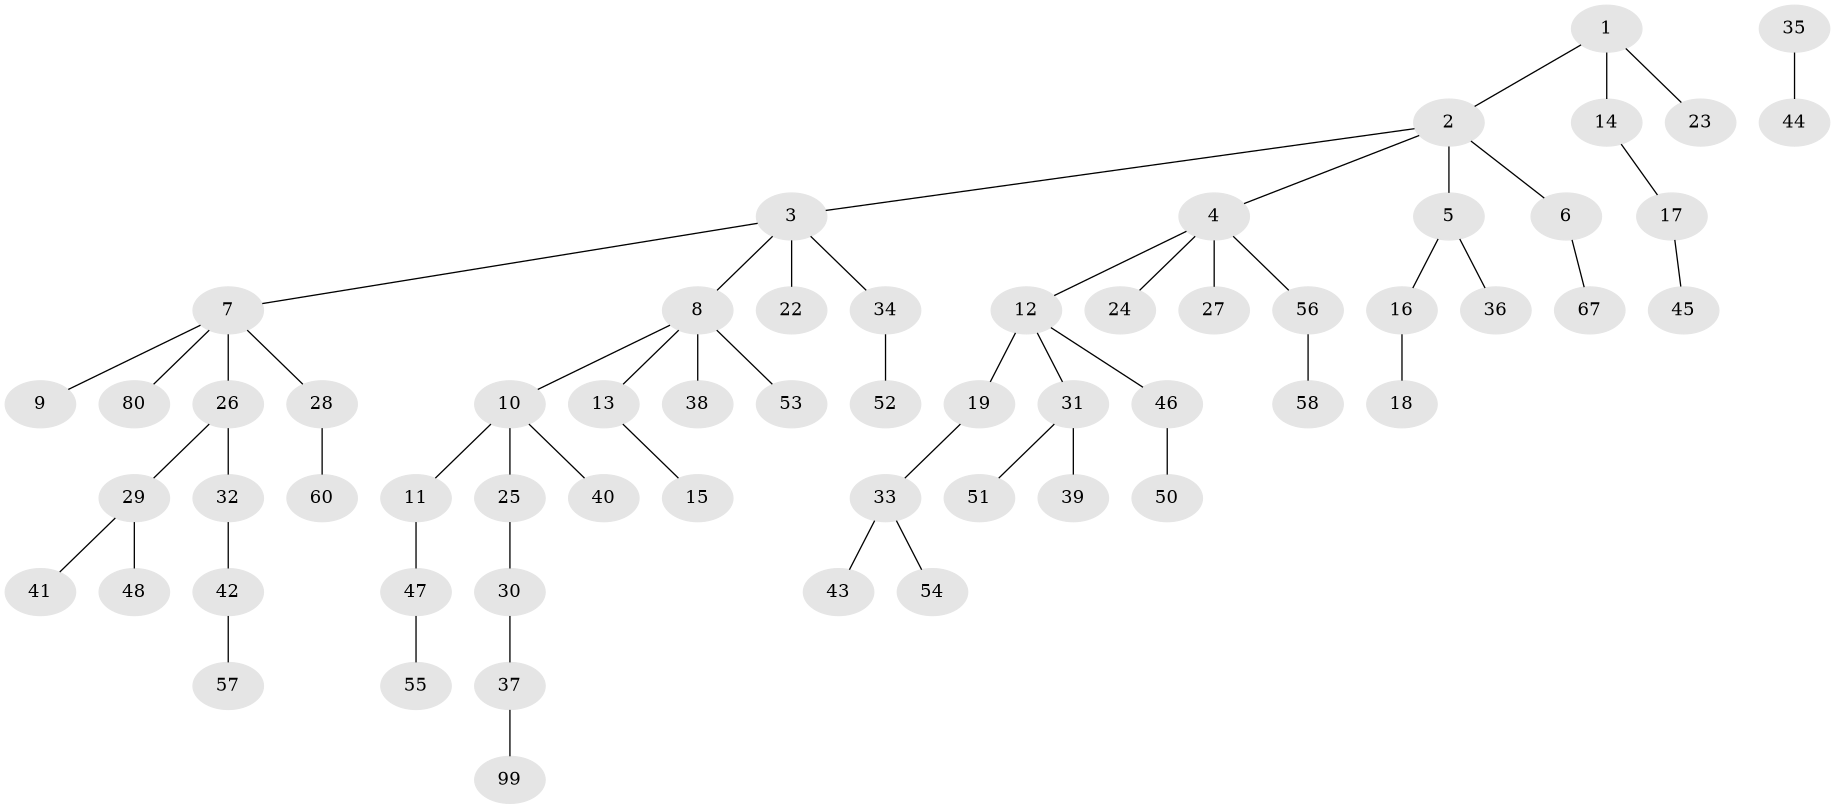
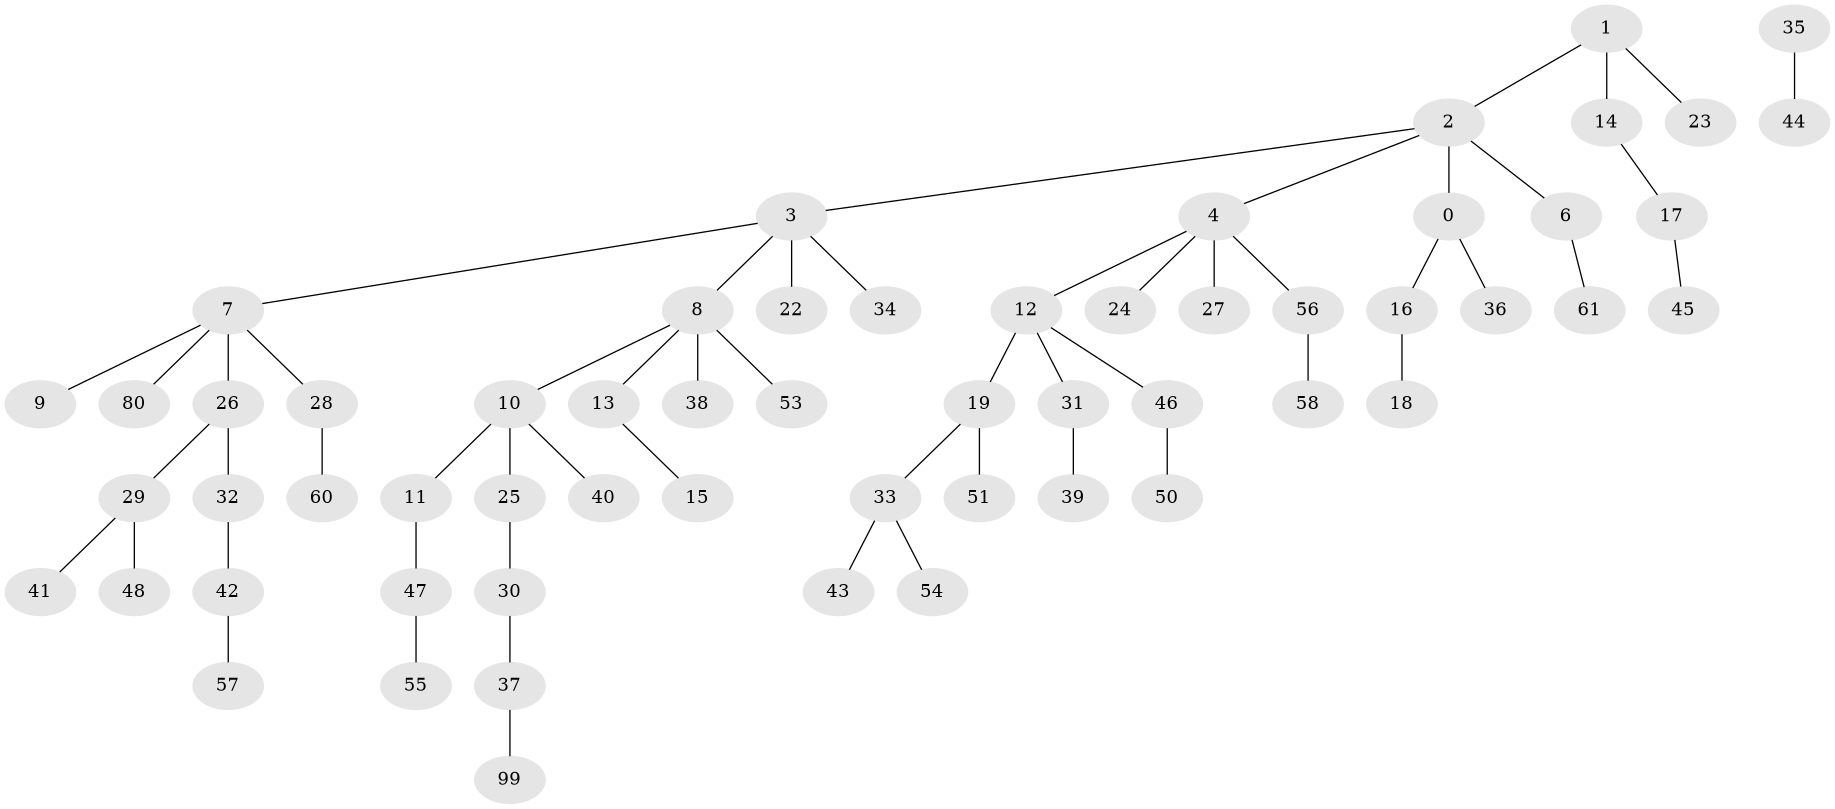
(1449, 216) -> (1449, 216)
(1590, 310) -> (1590, 310)
(886, 404) -> none
(1027, 451) -> (979, 451)
